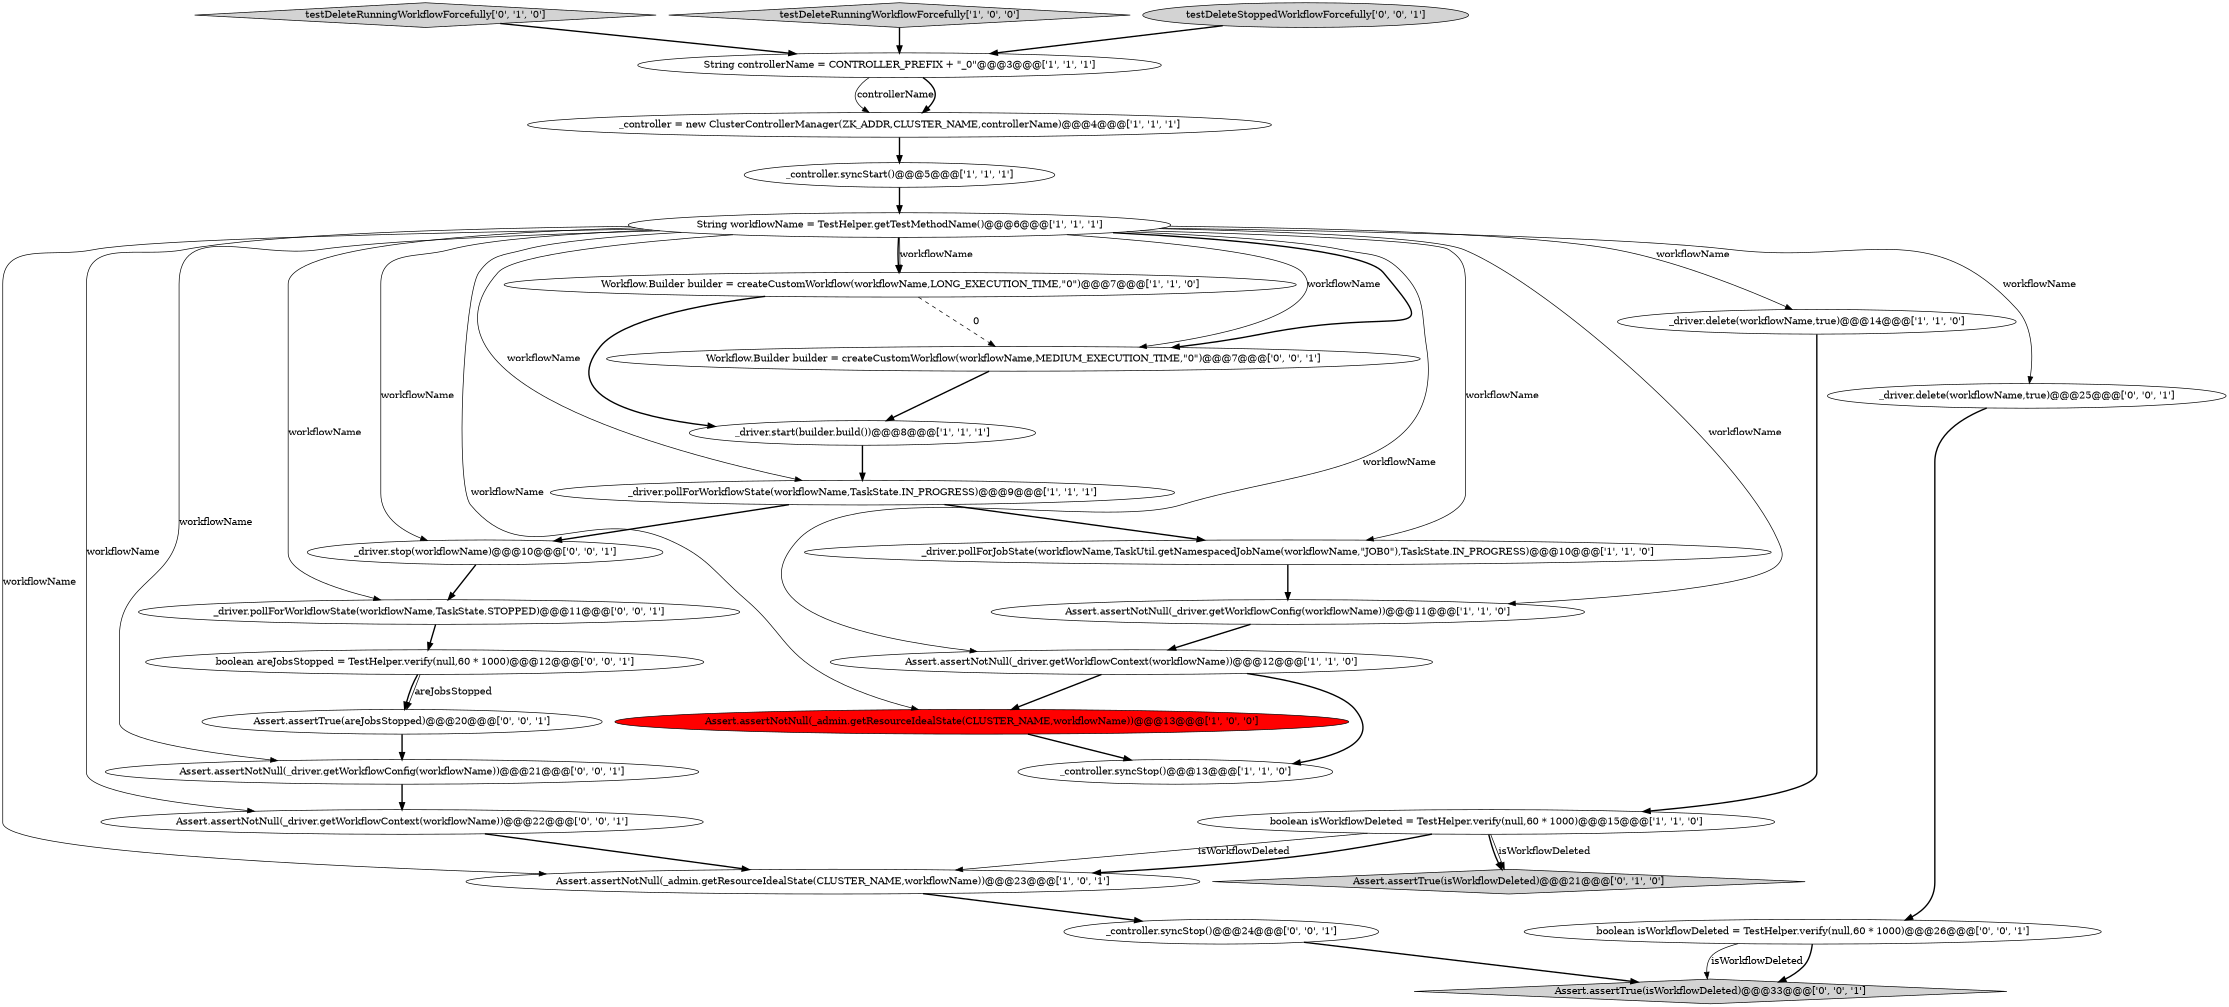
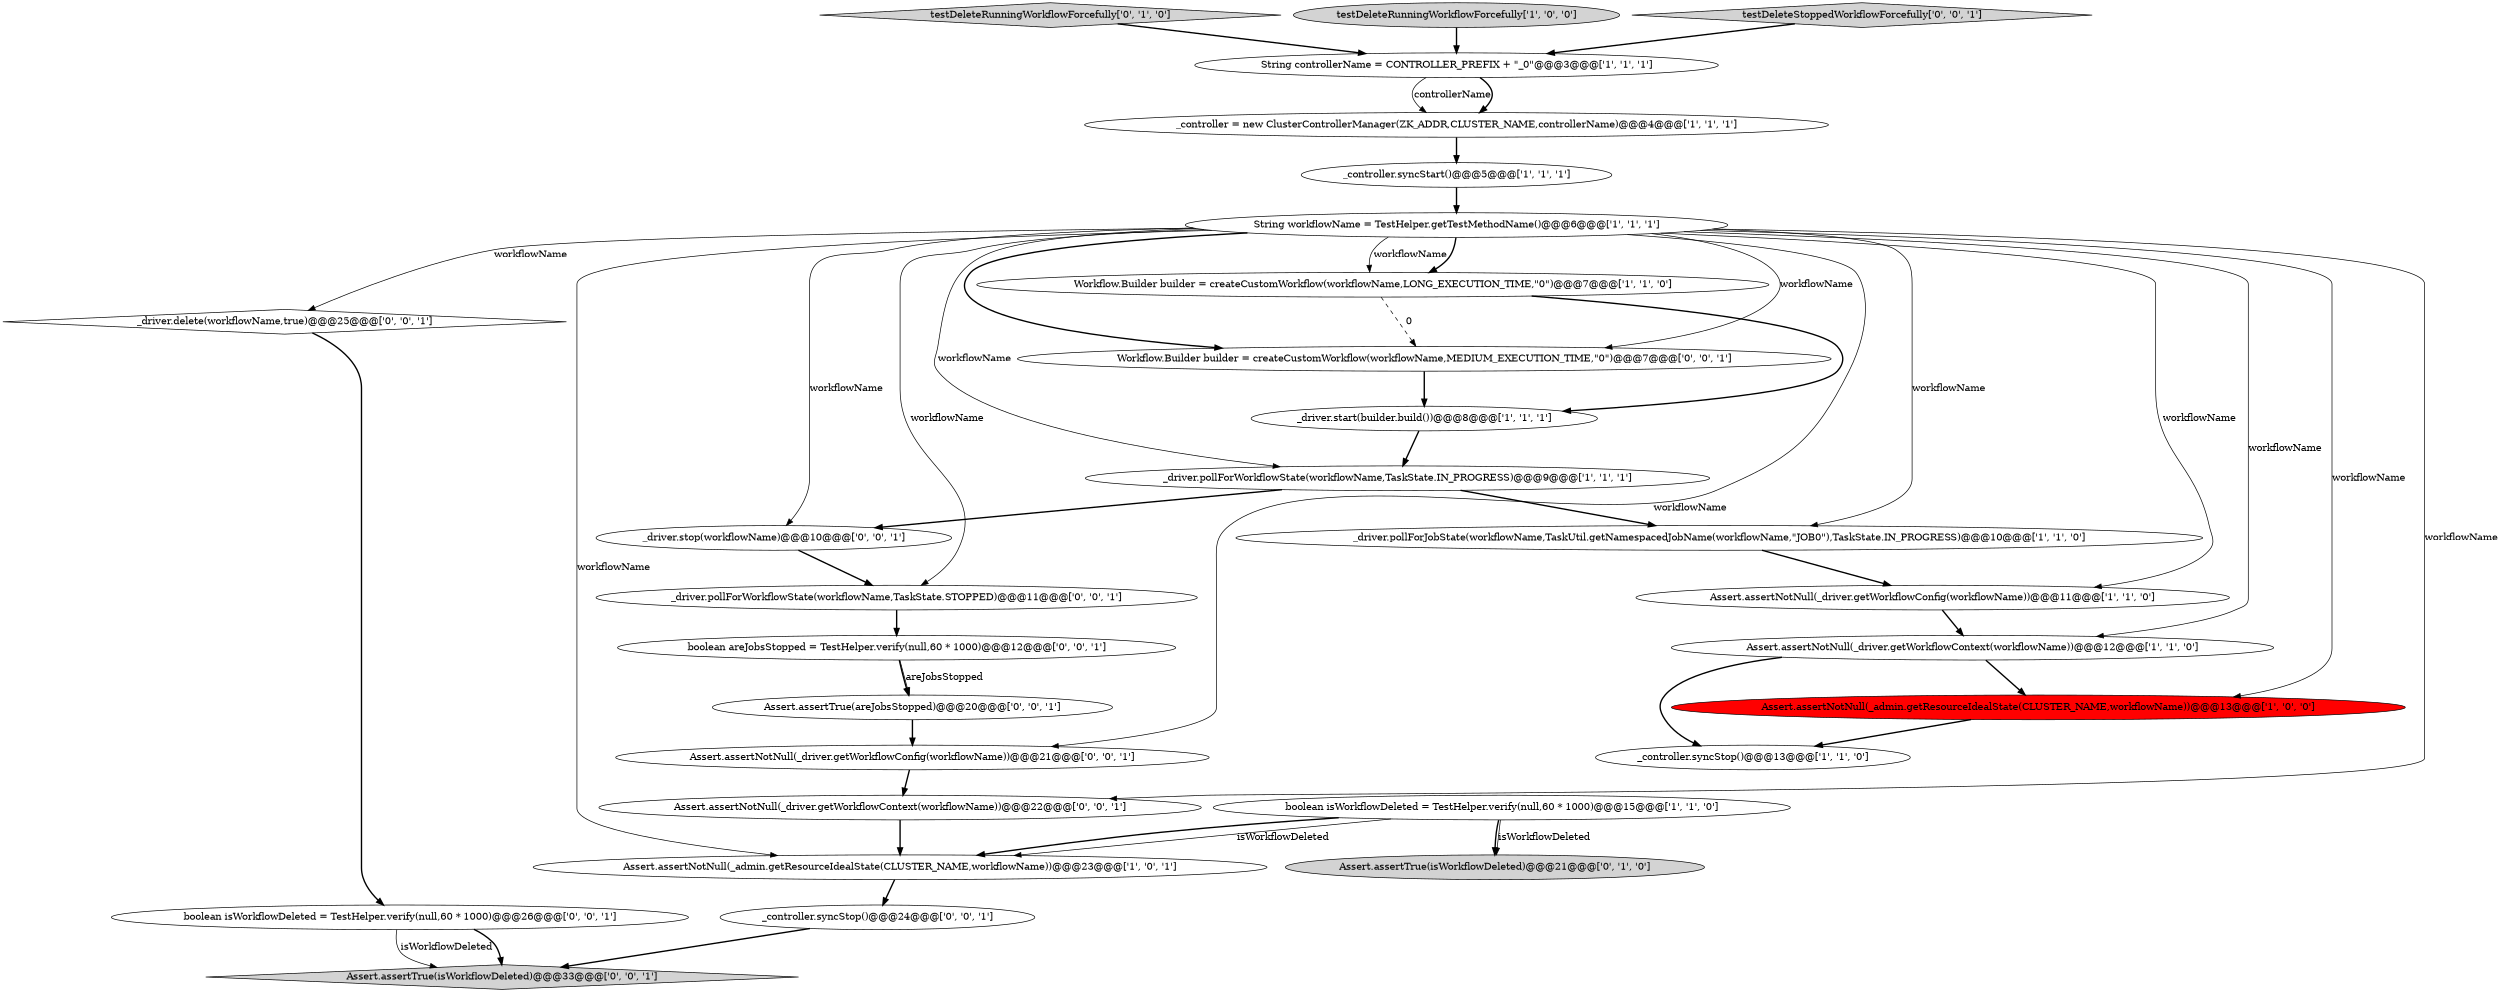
(899, 15) -> (1457, 15)
(1306, 15) -> (1862, 15)
(1817, 322) -> none
(2027, 396) -> (285, 322)
(1509, 882) -> (1495, 867)
